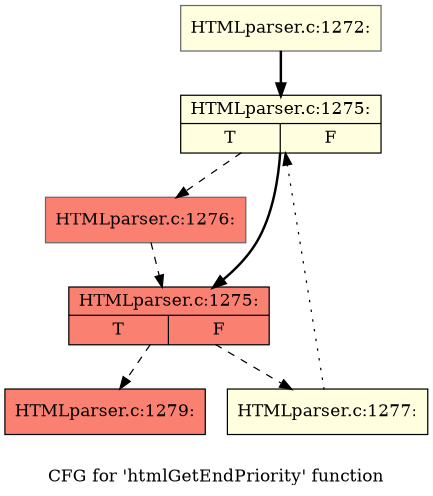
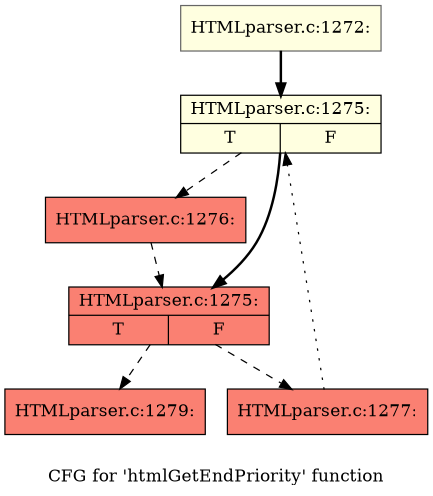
(146, 220) -> (146, 220)
(328, 412) -> (328, 412)
